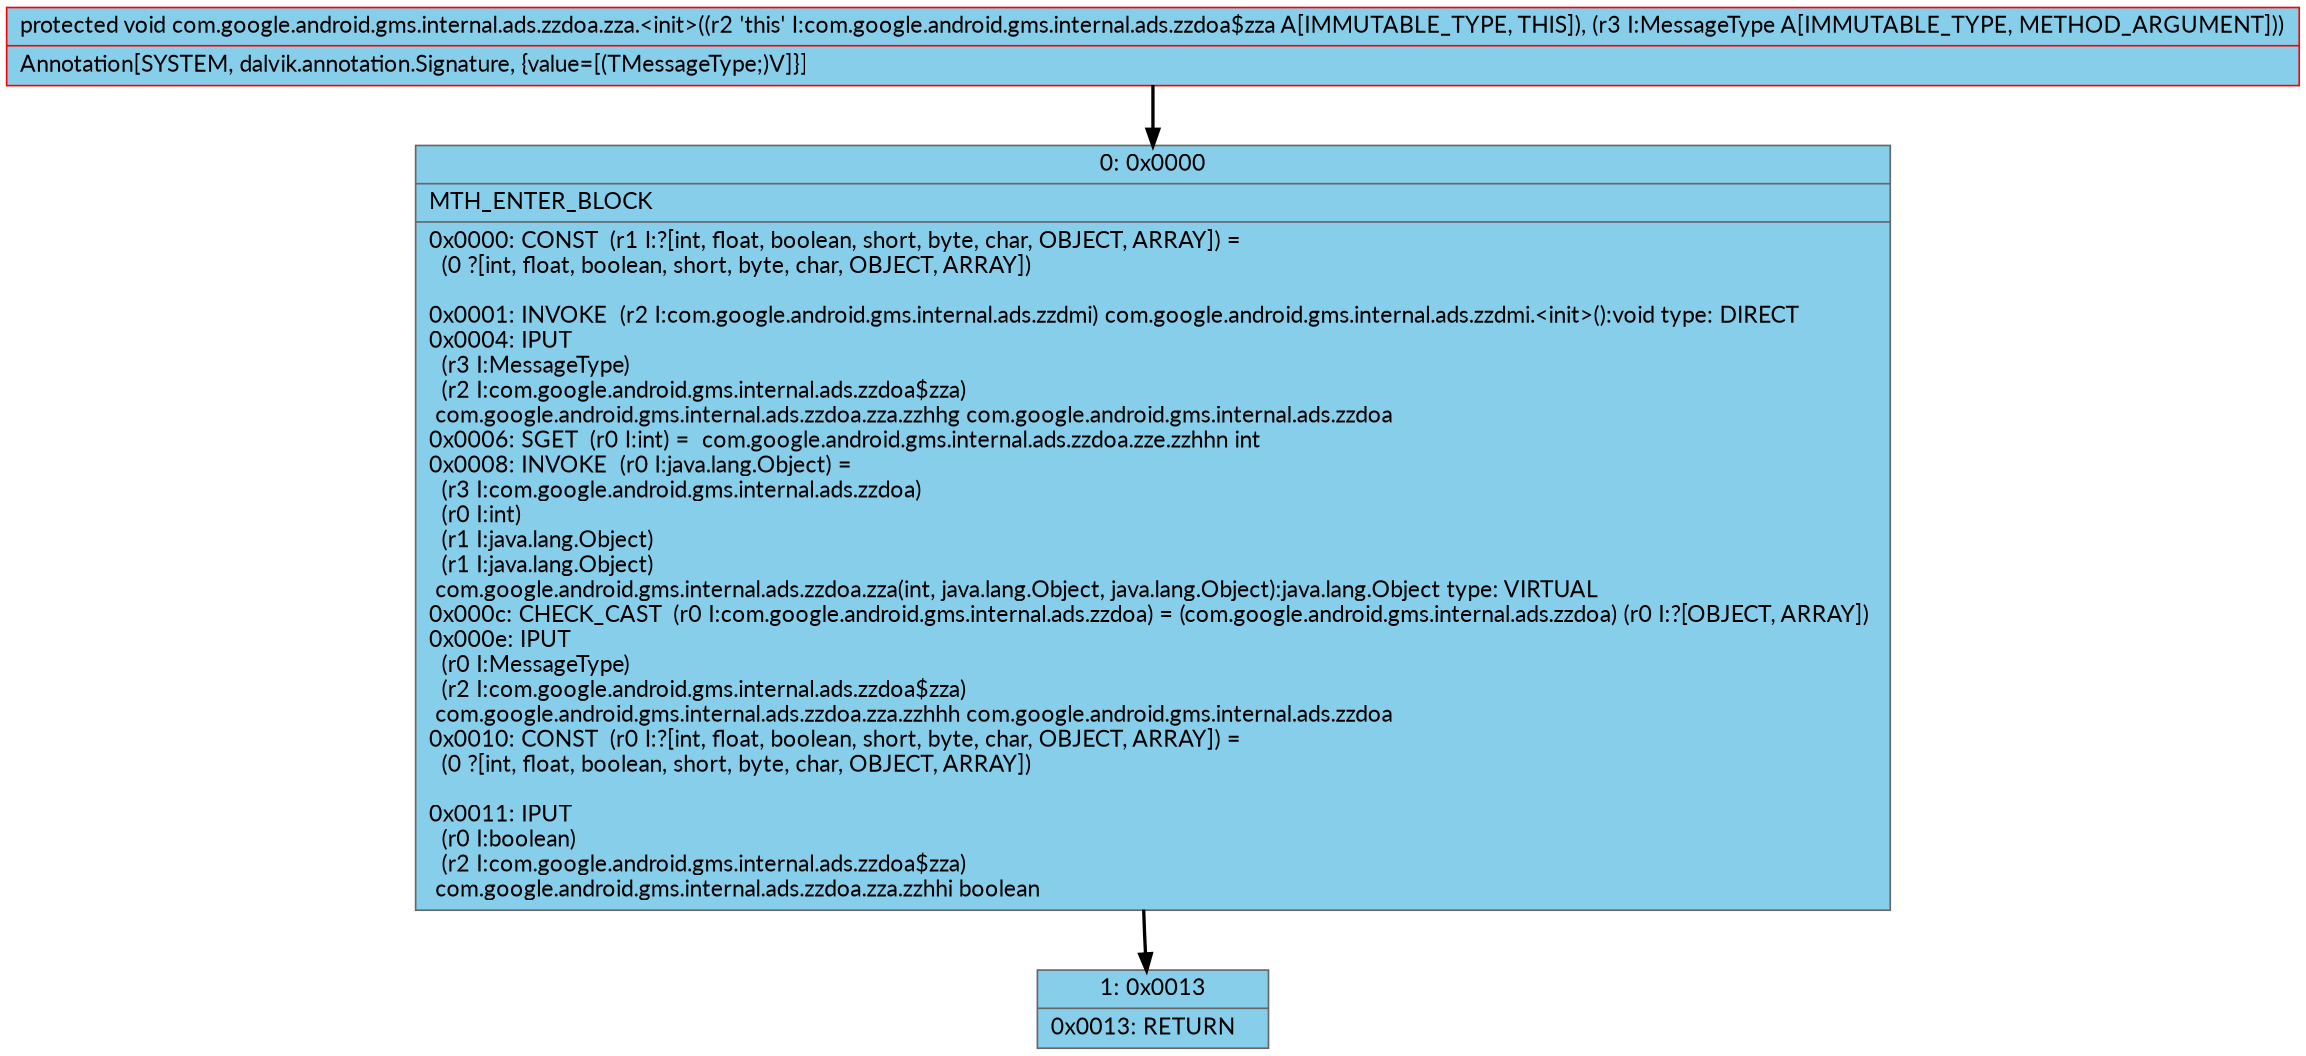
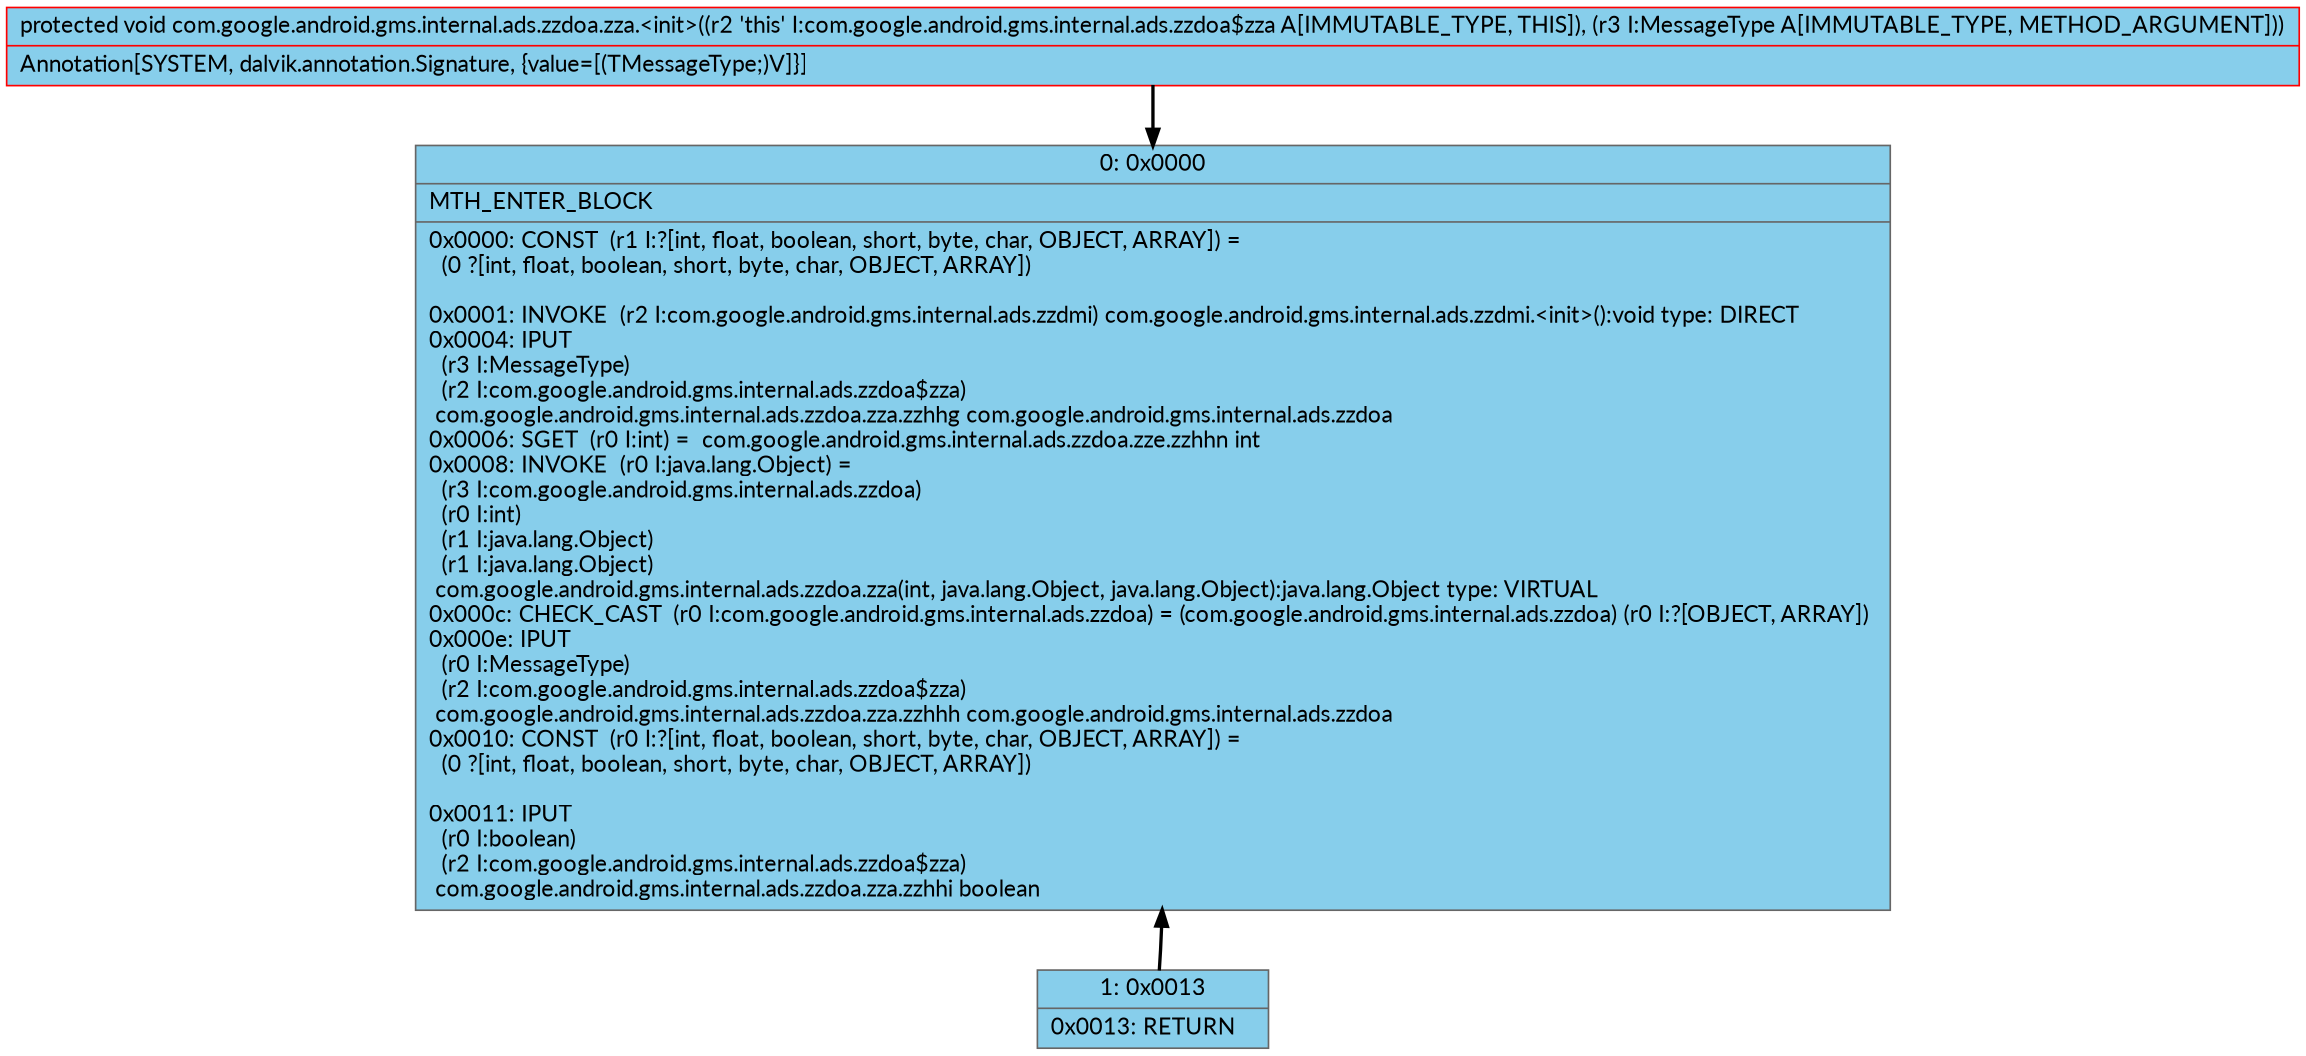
(1144, 932) -> (1161, 948)
